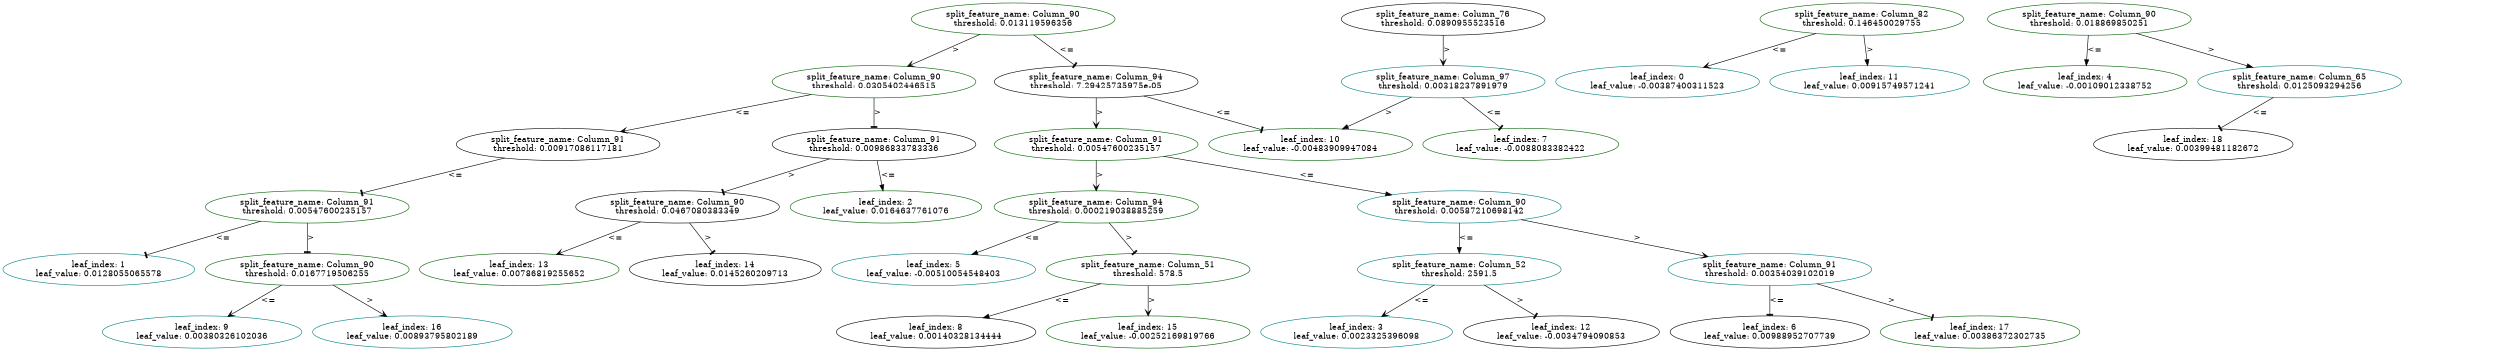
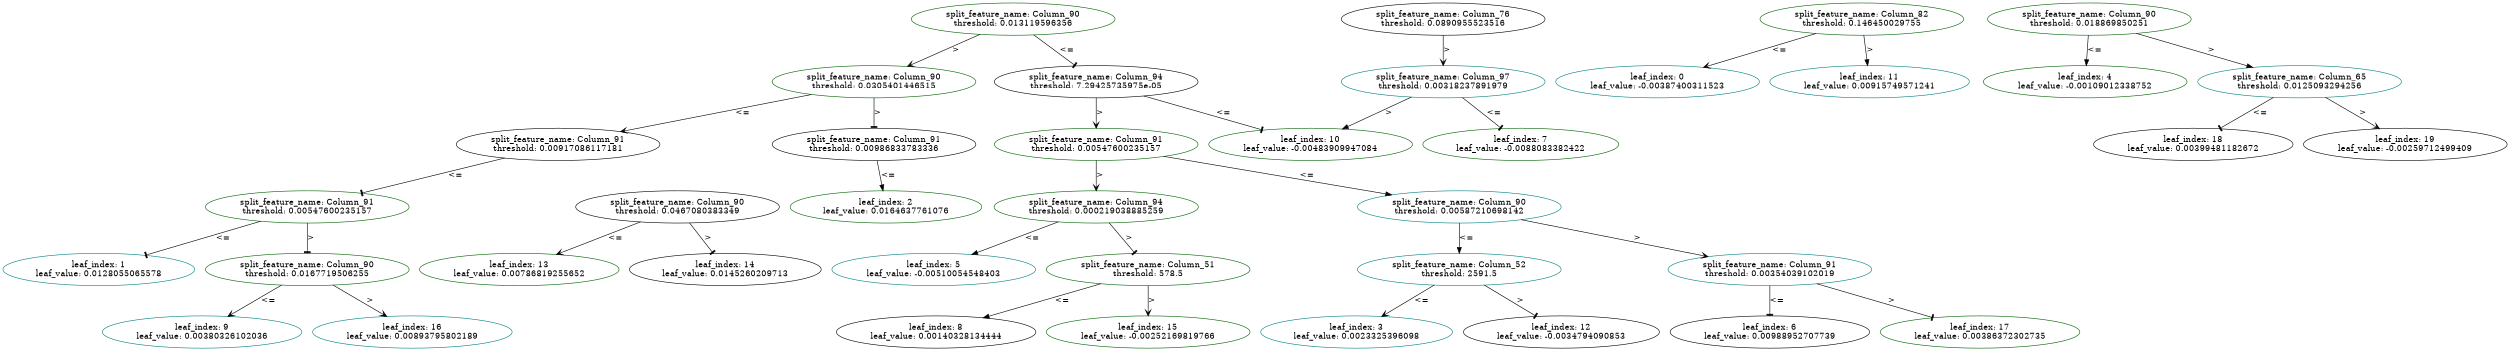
(874, 82) -> (874, 82)
none -> (2405, 144)
(777, 175) -> none
